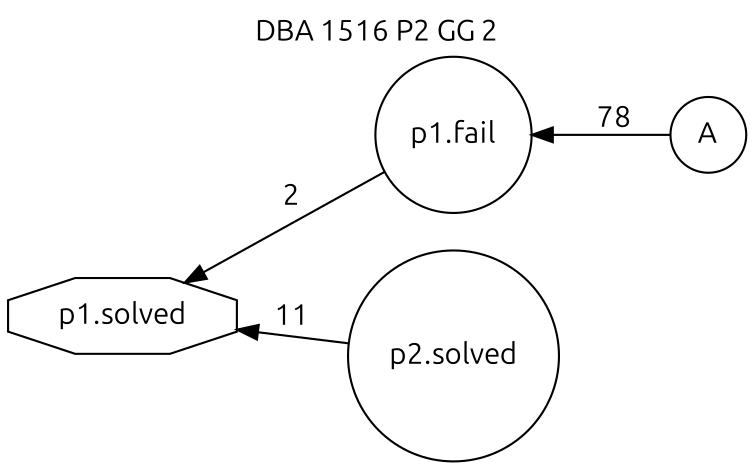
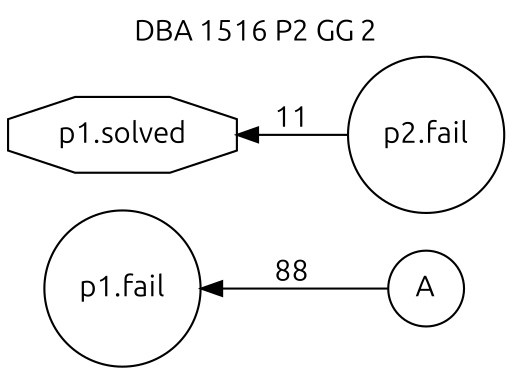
(615, 119) -> (292, 273)
(294, 222) -> none
(453, 356) -> (426, 135)
